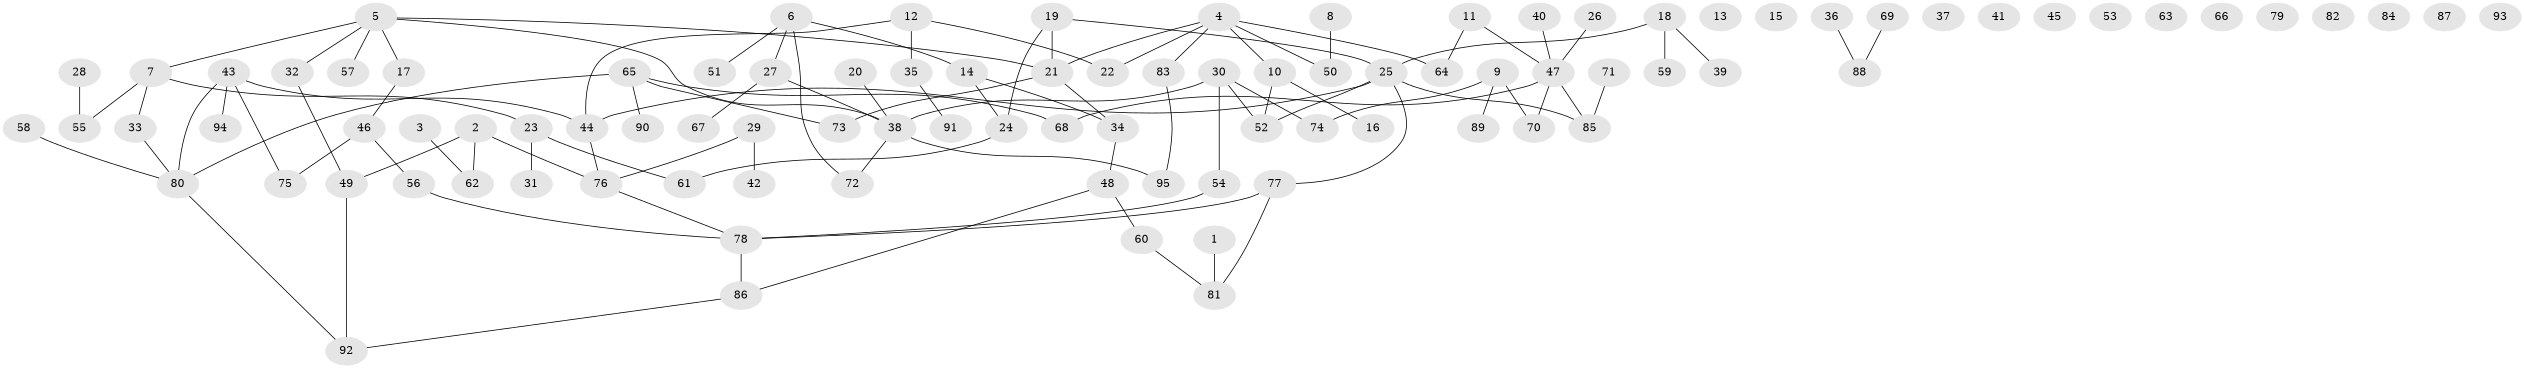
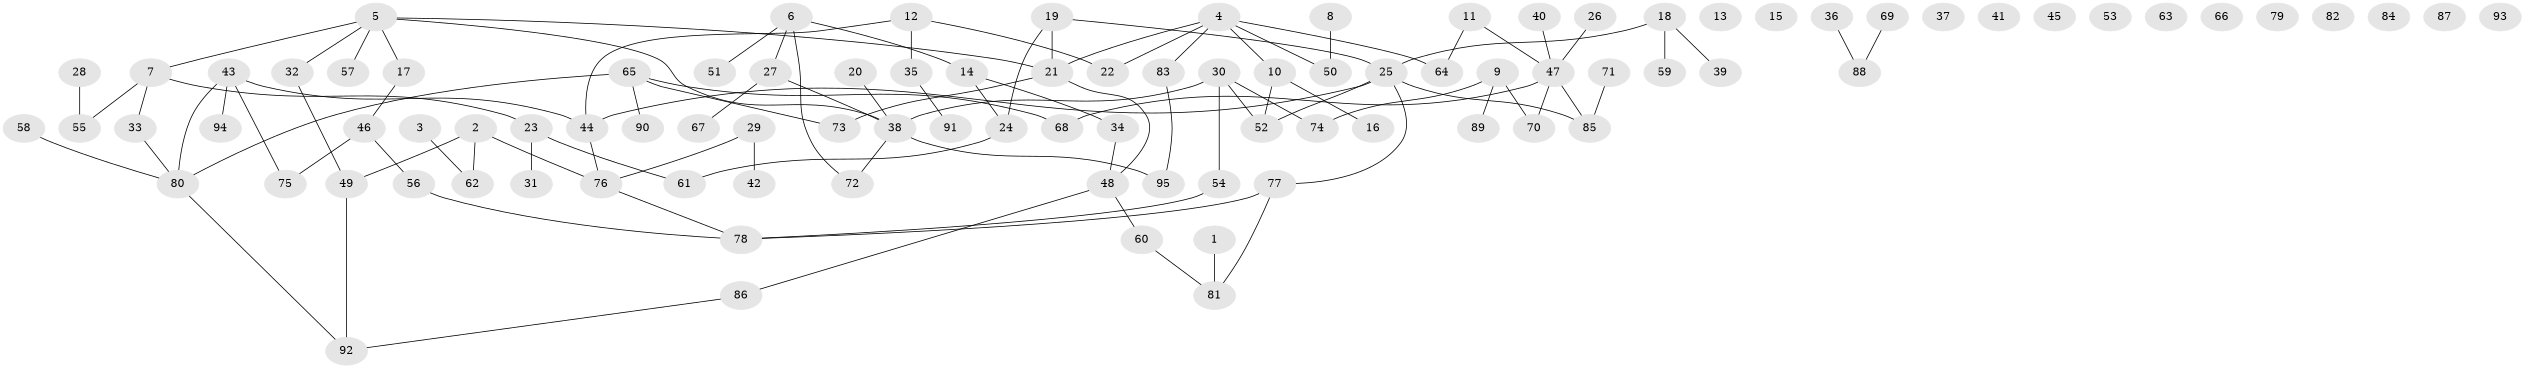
(1079, 96) -> (1148, 121)
(741, 268) -> none
